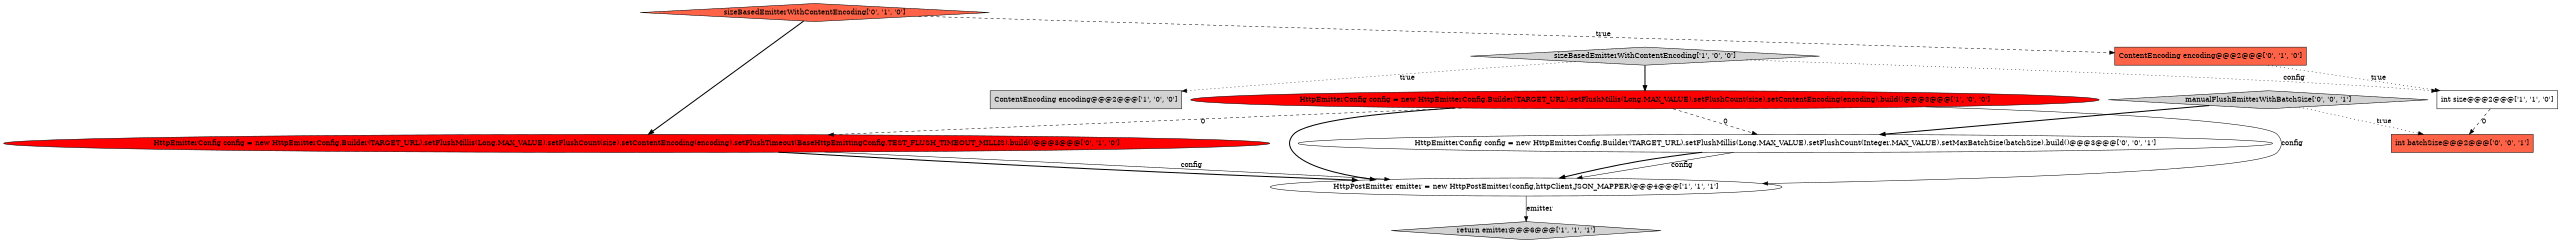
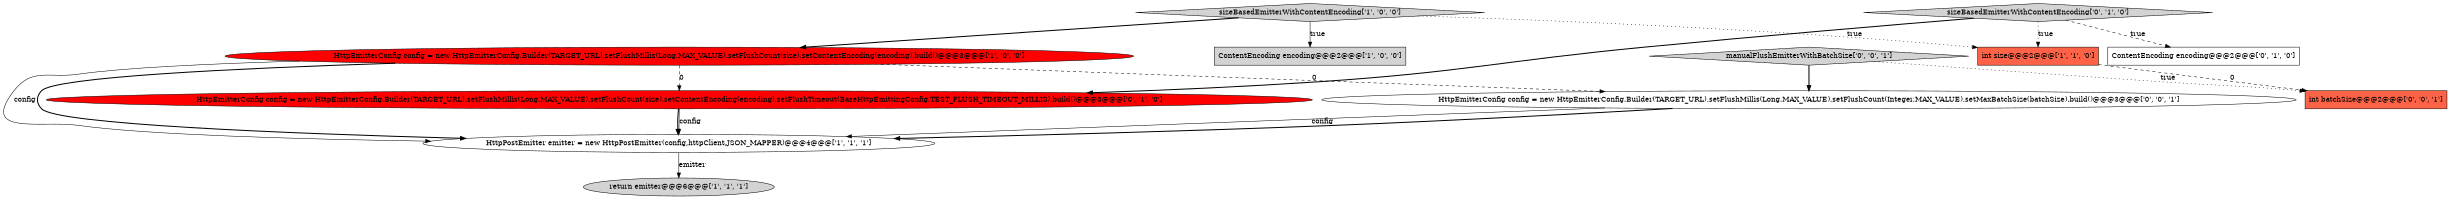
(815, 13) -> (2038, 13)
(2211, 56) -> (2204, 56)
(1381, 76) -> (1310, 32)
(2294, 78) -> (1855, 34)
(2351, 78) -> (2038, 32)
(2497, 100) -> (2038, 56)
(1526, 231) -> (679, 187)
